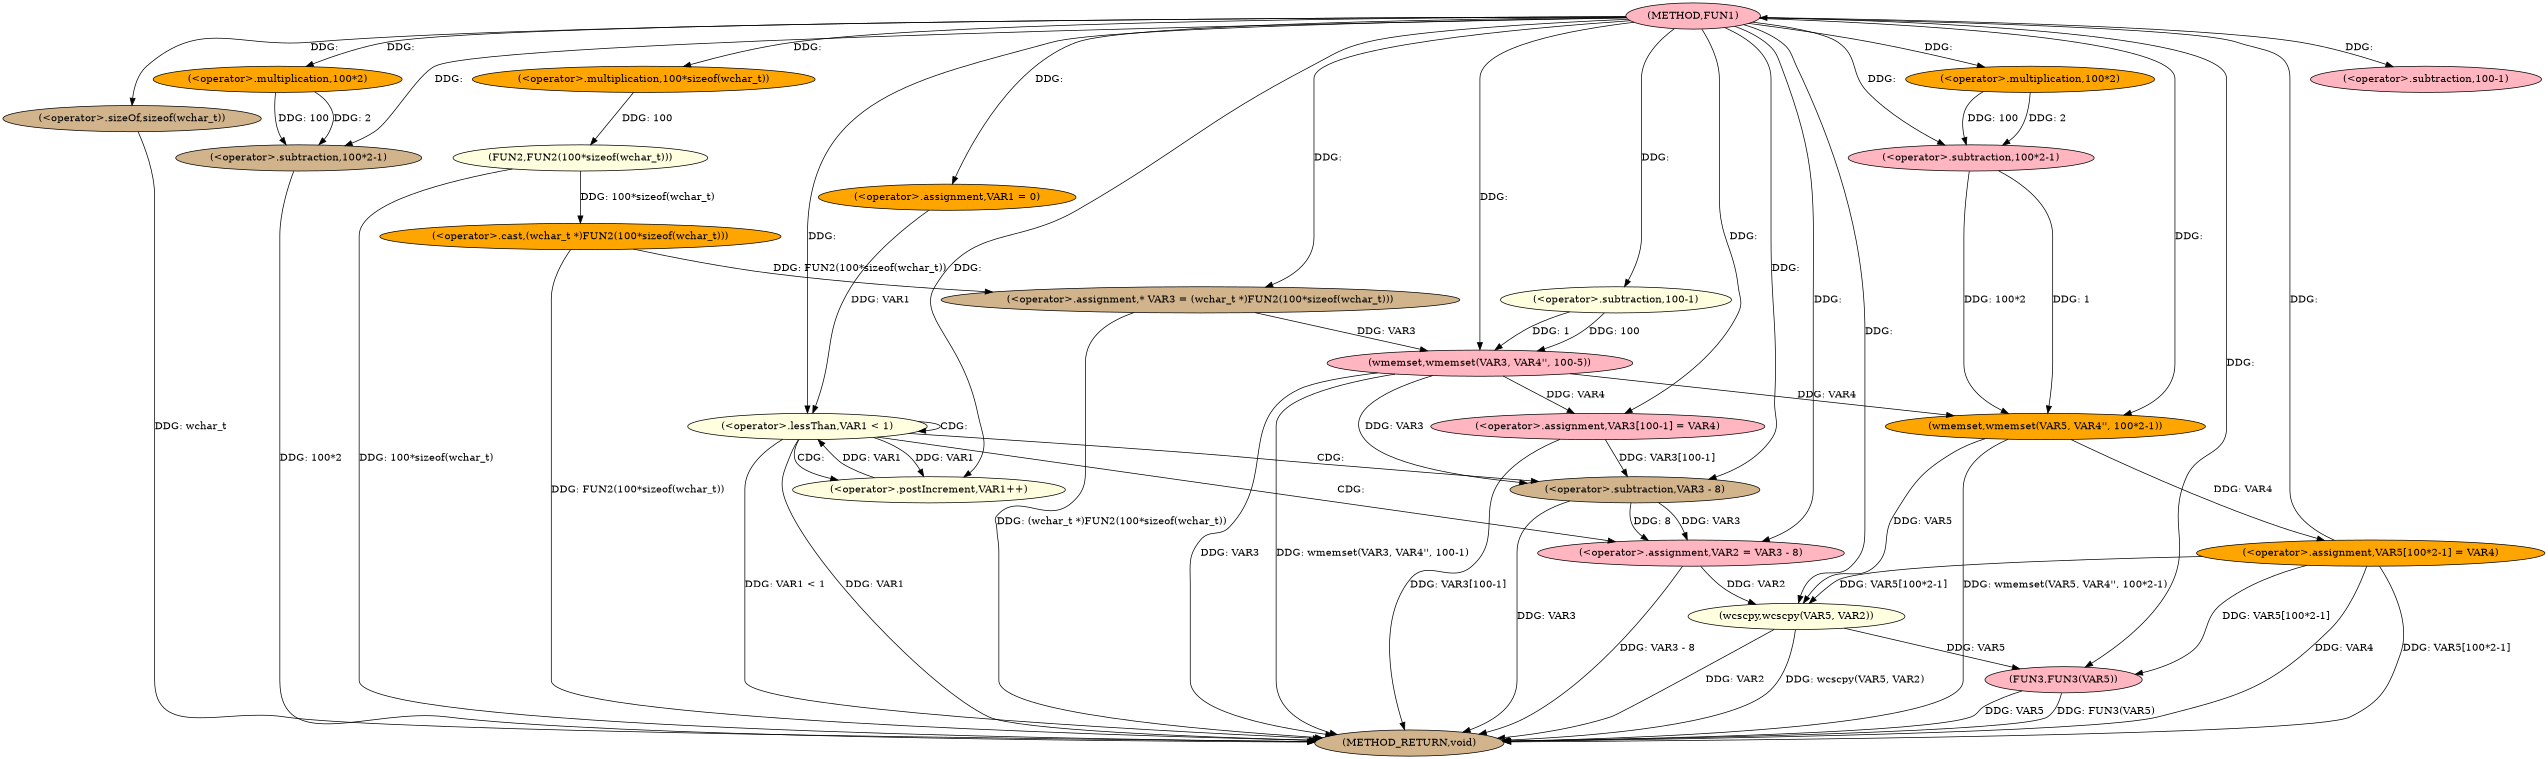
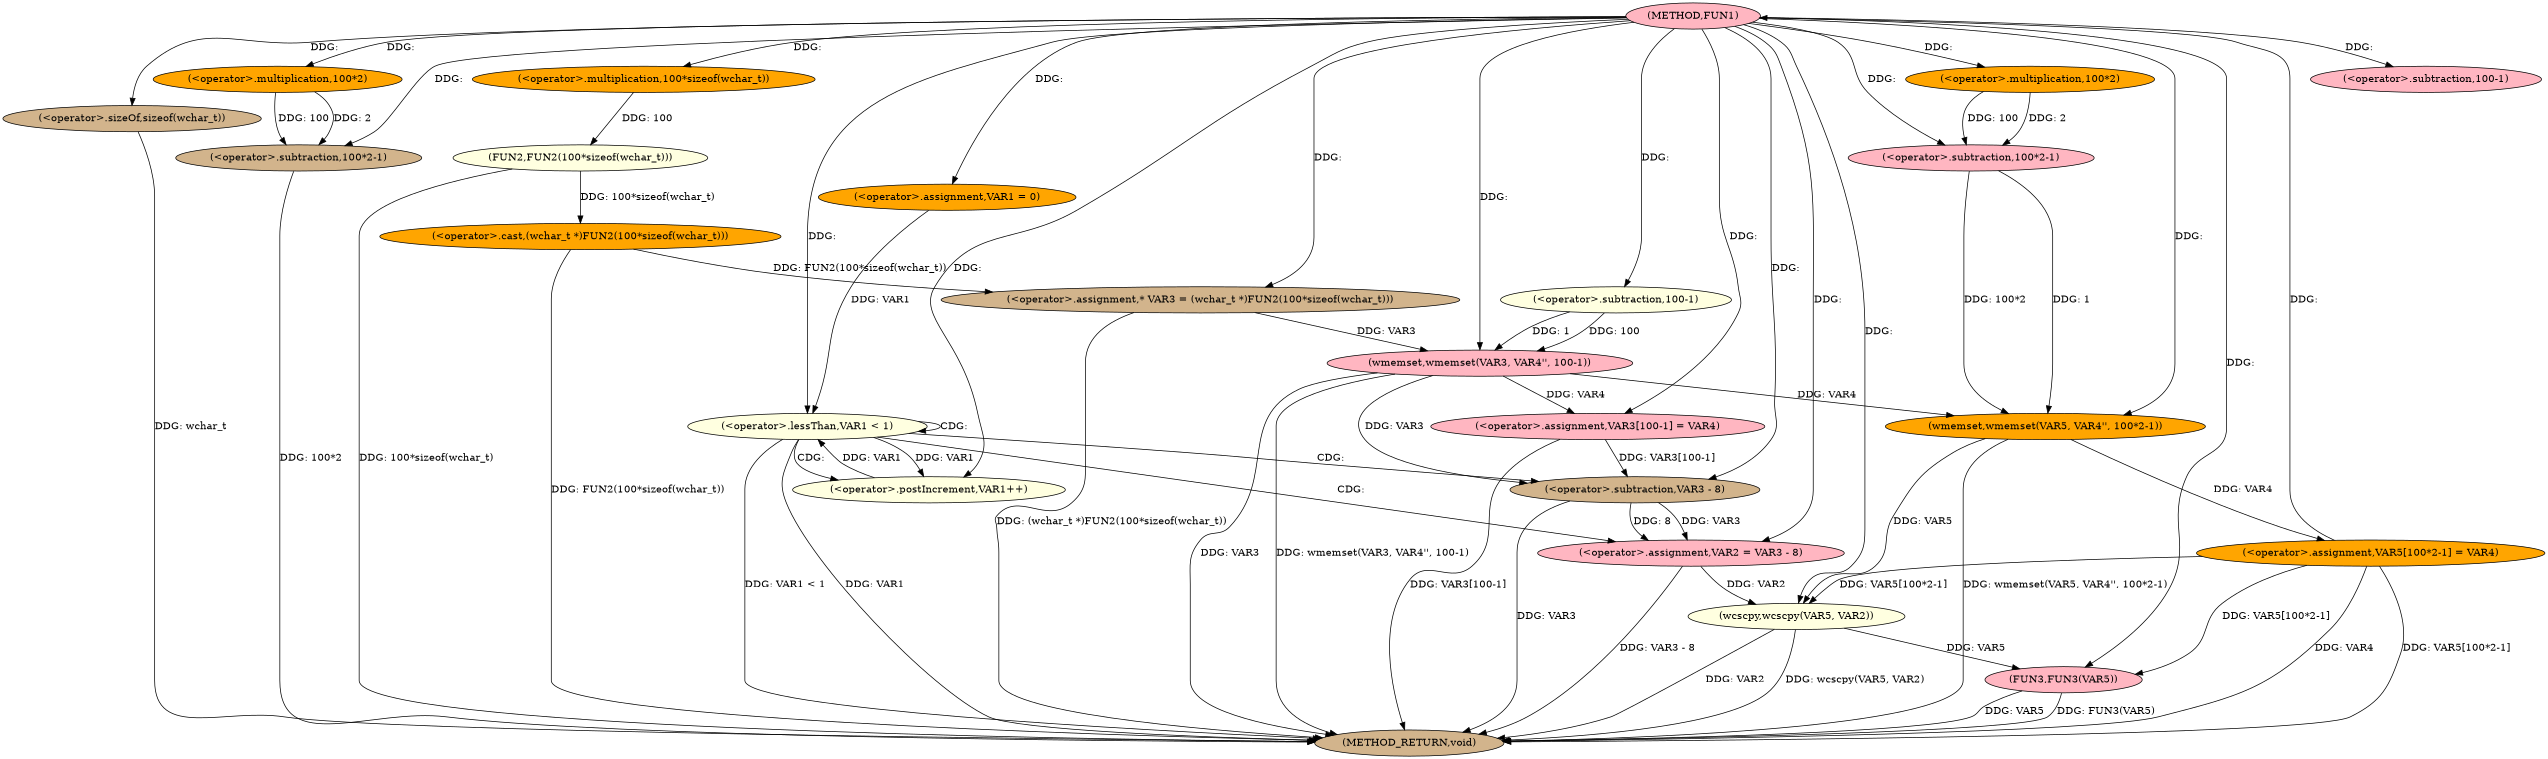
(1480, 363) -> (1480, 363)
